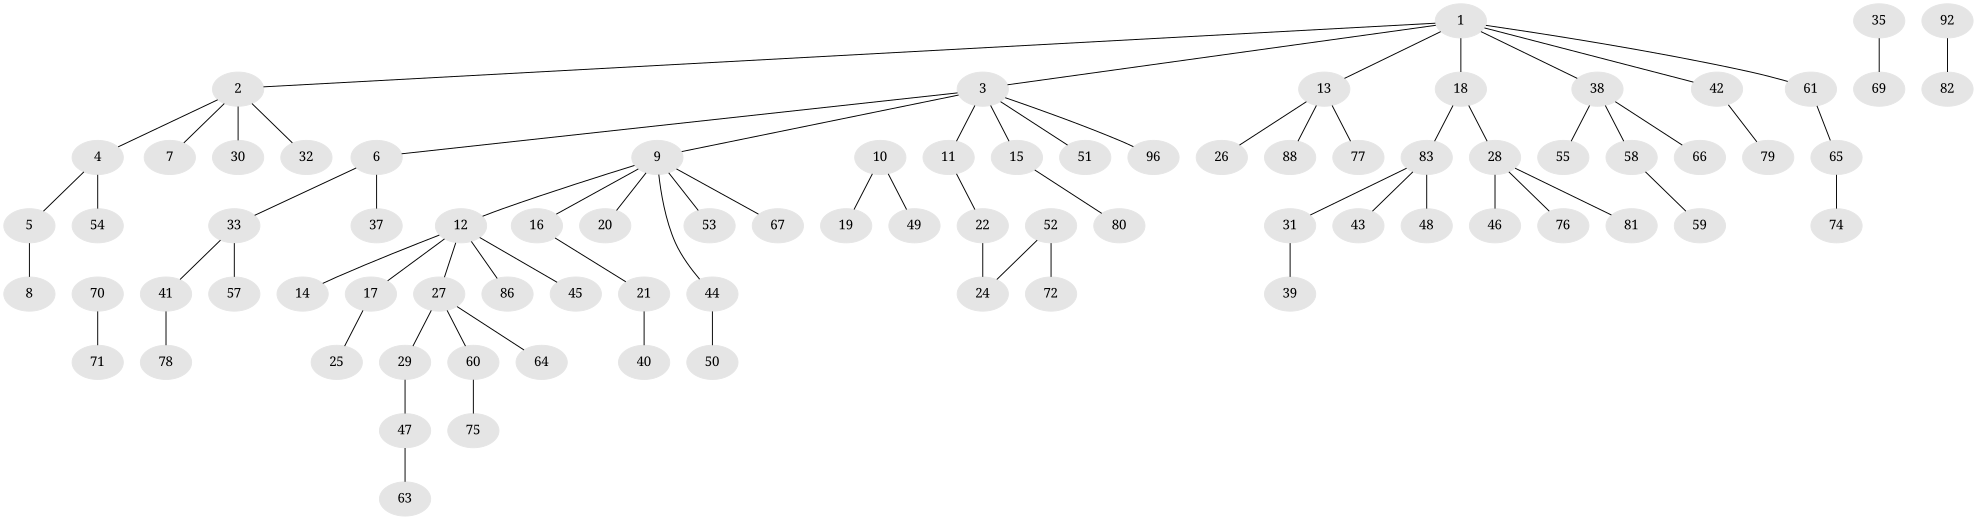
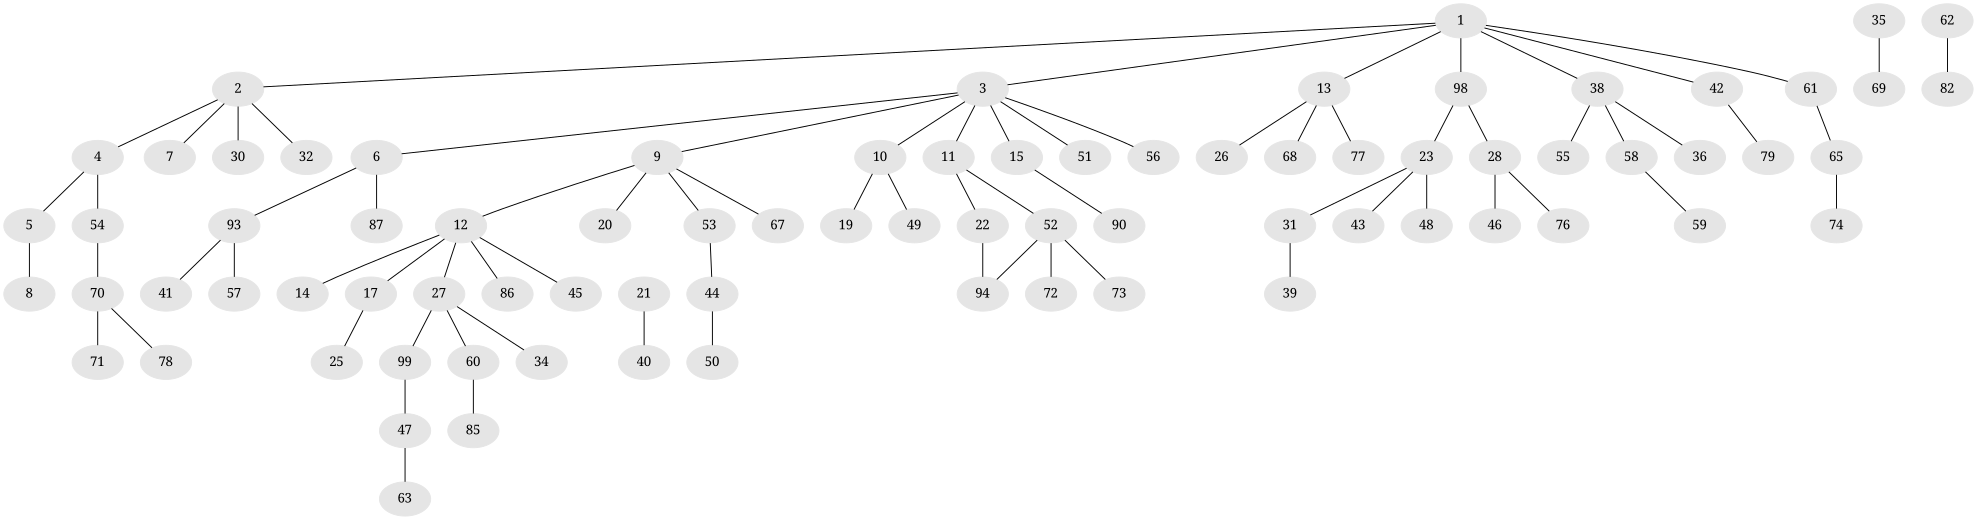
(1947, 21) -> (1947, 21)
(1461, 89) -> (1461, 89)
none -> (931, 123)
(1154, 157) -> (1154, 157)
(1290, 157) -> (1290, 157)
(1427, 157) -> (1427, 157)
(1700, 157) -> (1700, 157)
none -> (1000, 192)
(234, 226) -> (234, 226)
(377, 226) -> (377, 226)
(537, 226) -> none
(1119, 226) -> (1119, 226)
(1632, 226) -> none
(671, 230) -> (711, 260)
none -> (98, 260)
(983, 294) -> (983, 294)
none -> (1119, 294)
(166, 328) -> (132, 328)
(405, 362) -> (405, 362)
(542, 362) -> (542, 362)
(473, 431) -> (473, 431)
